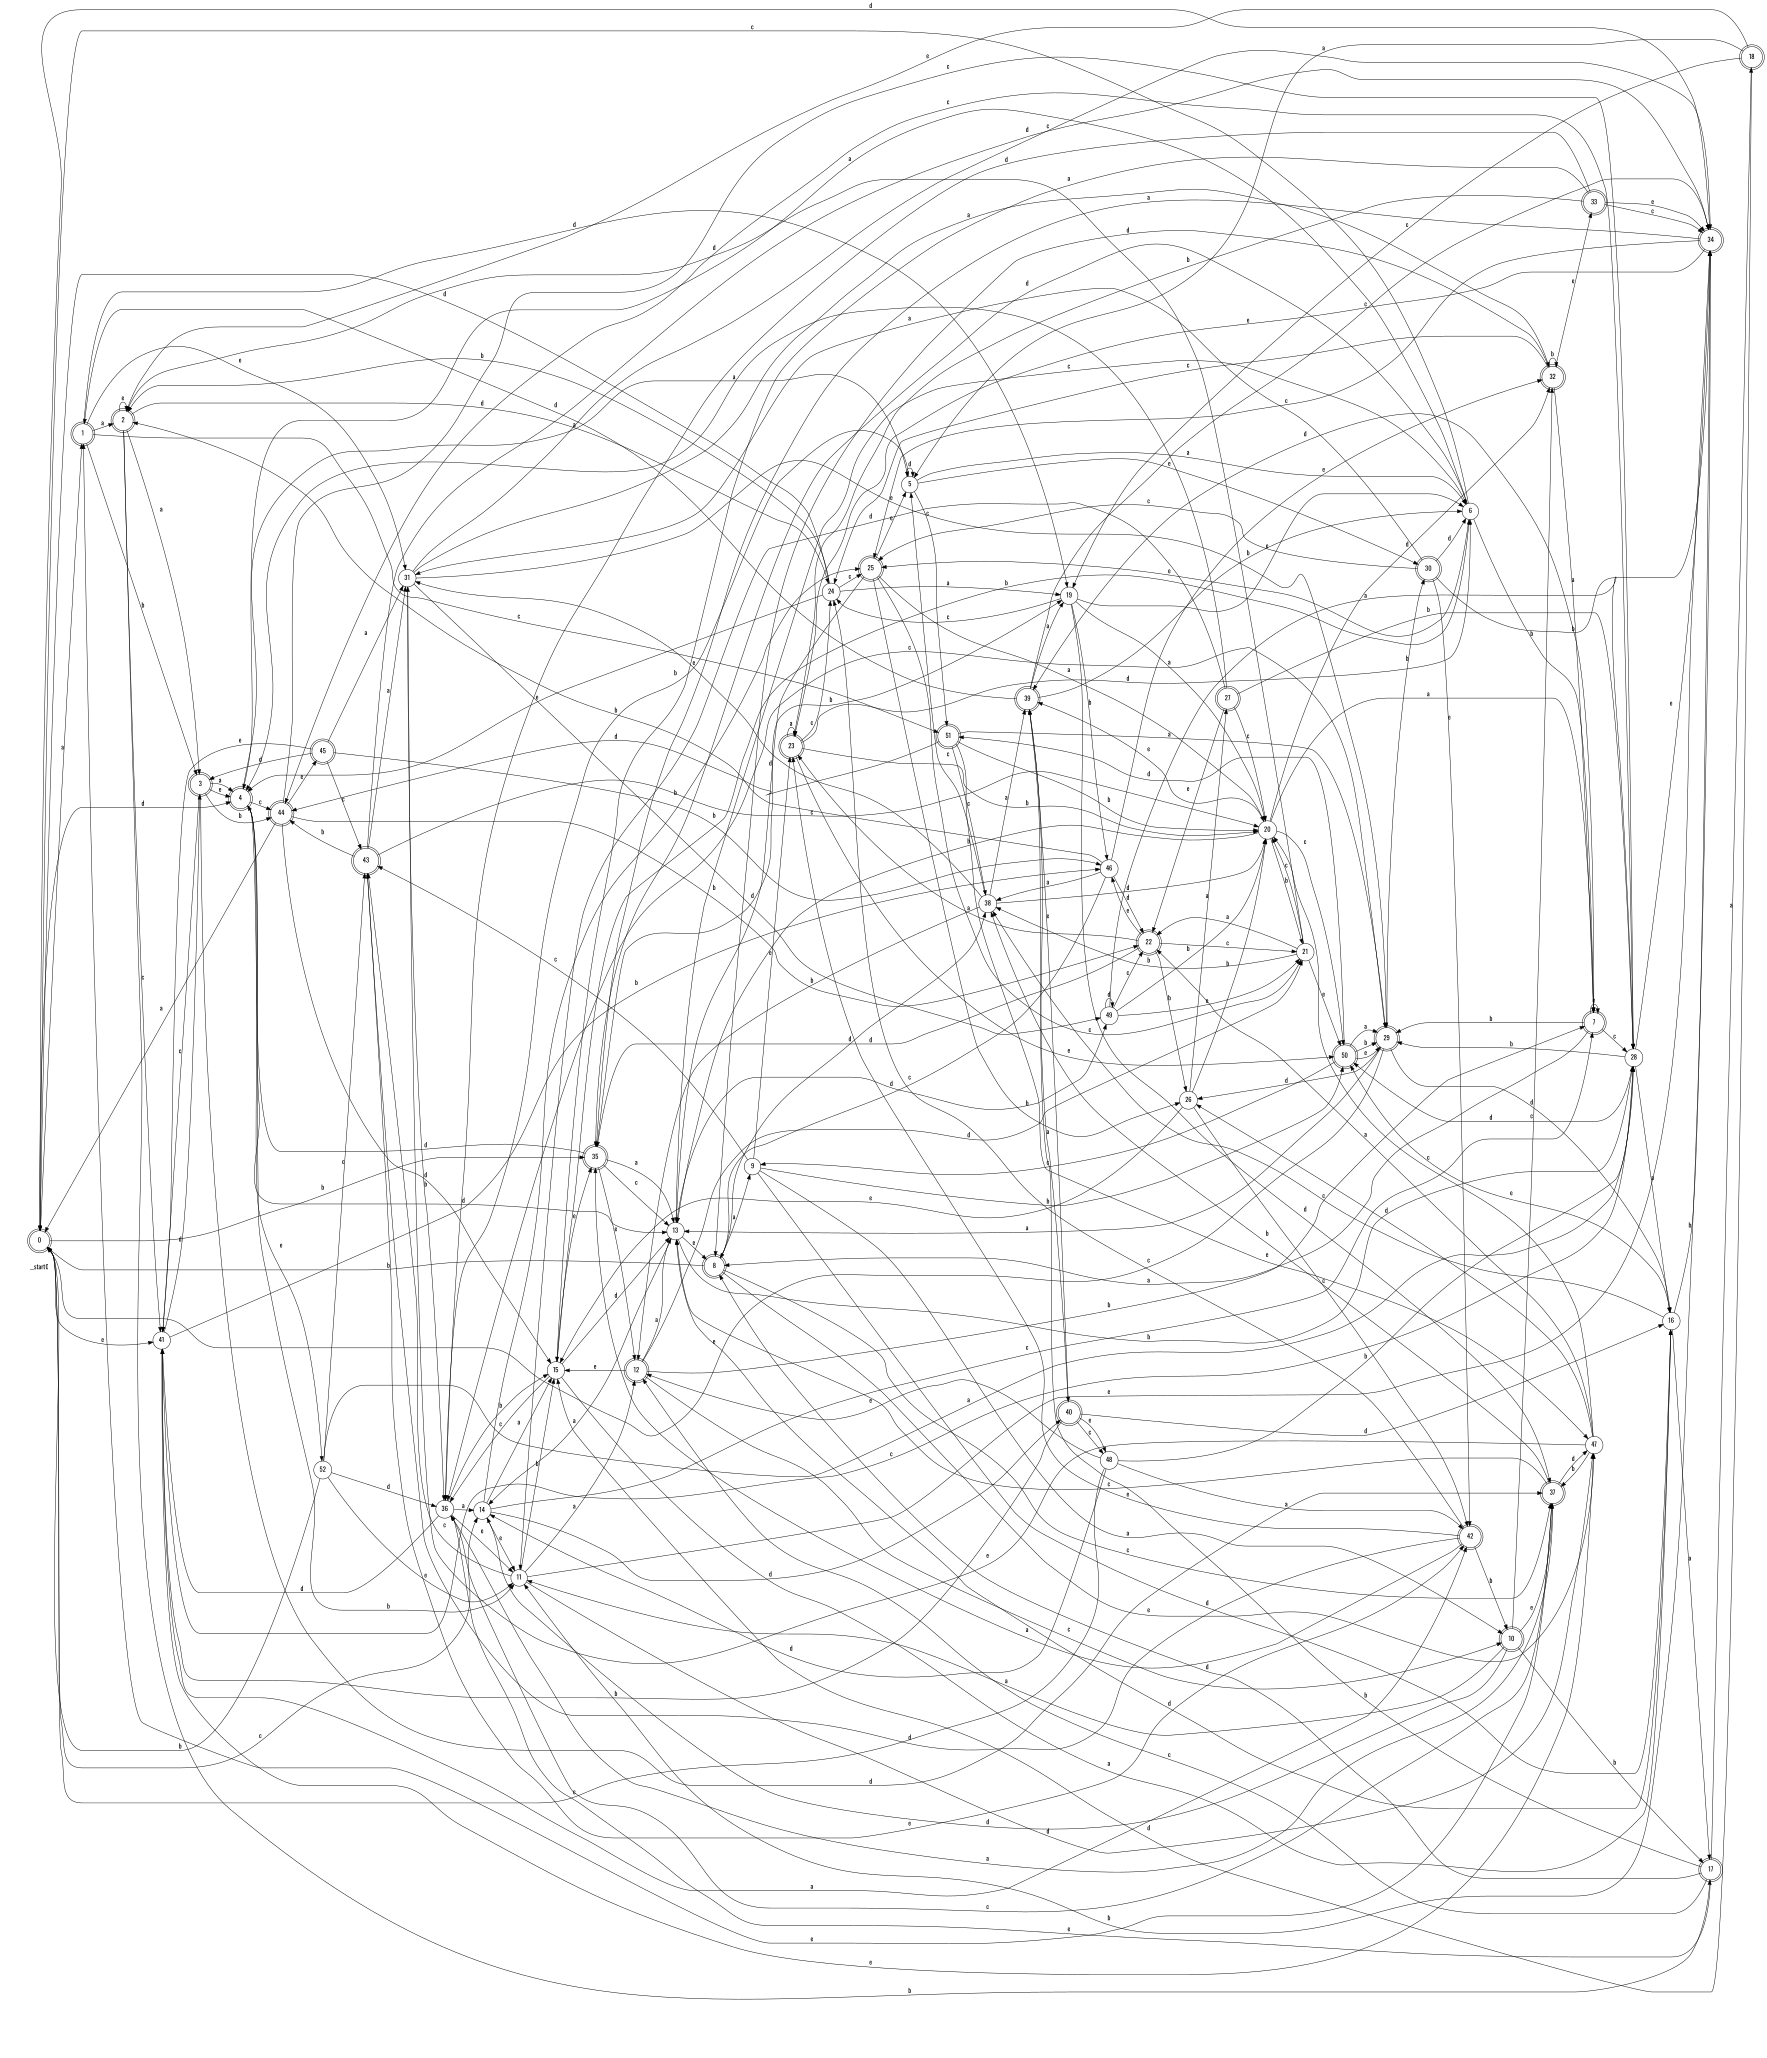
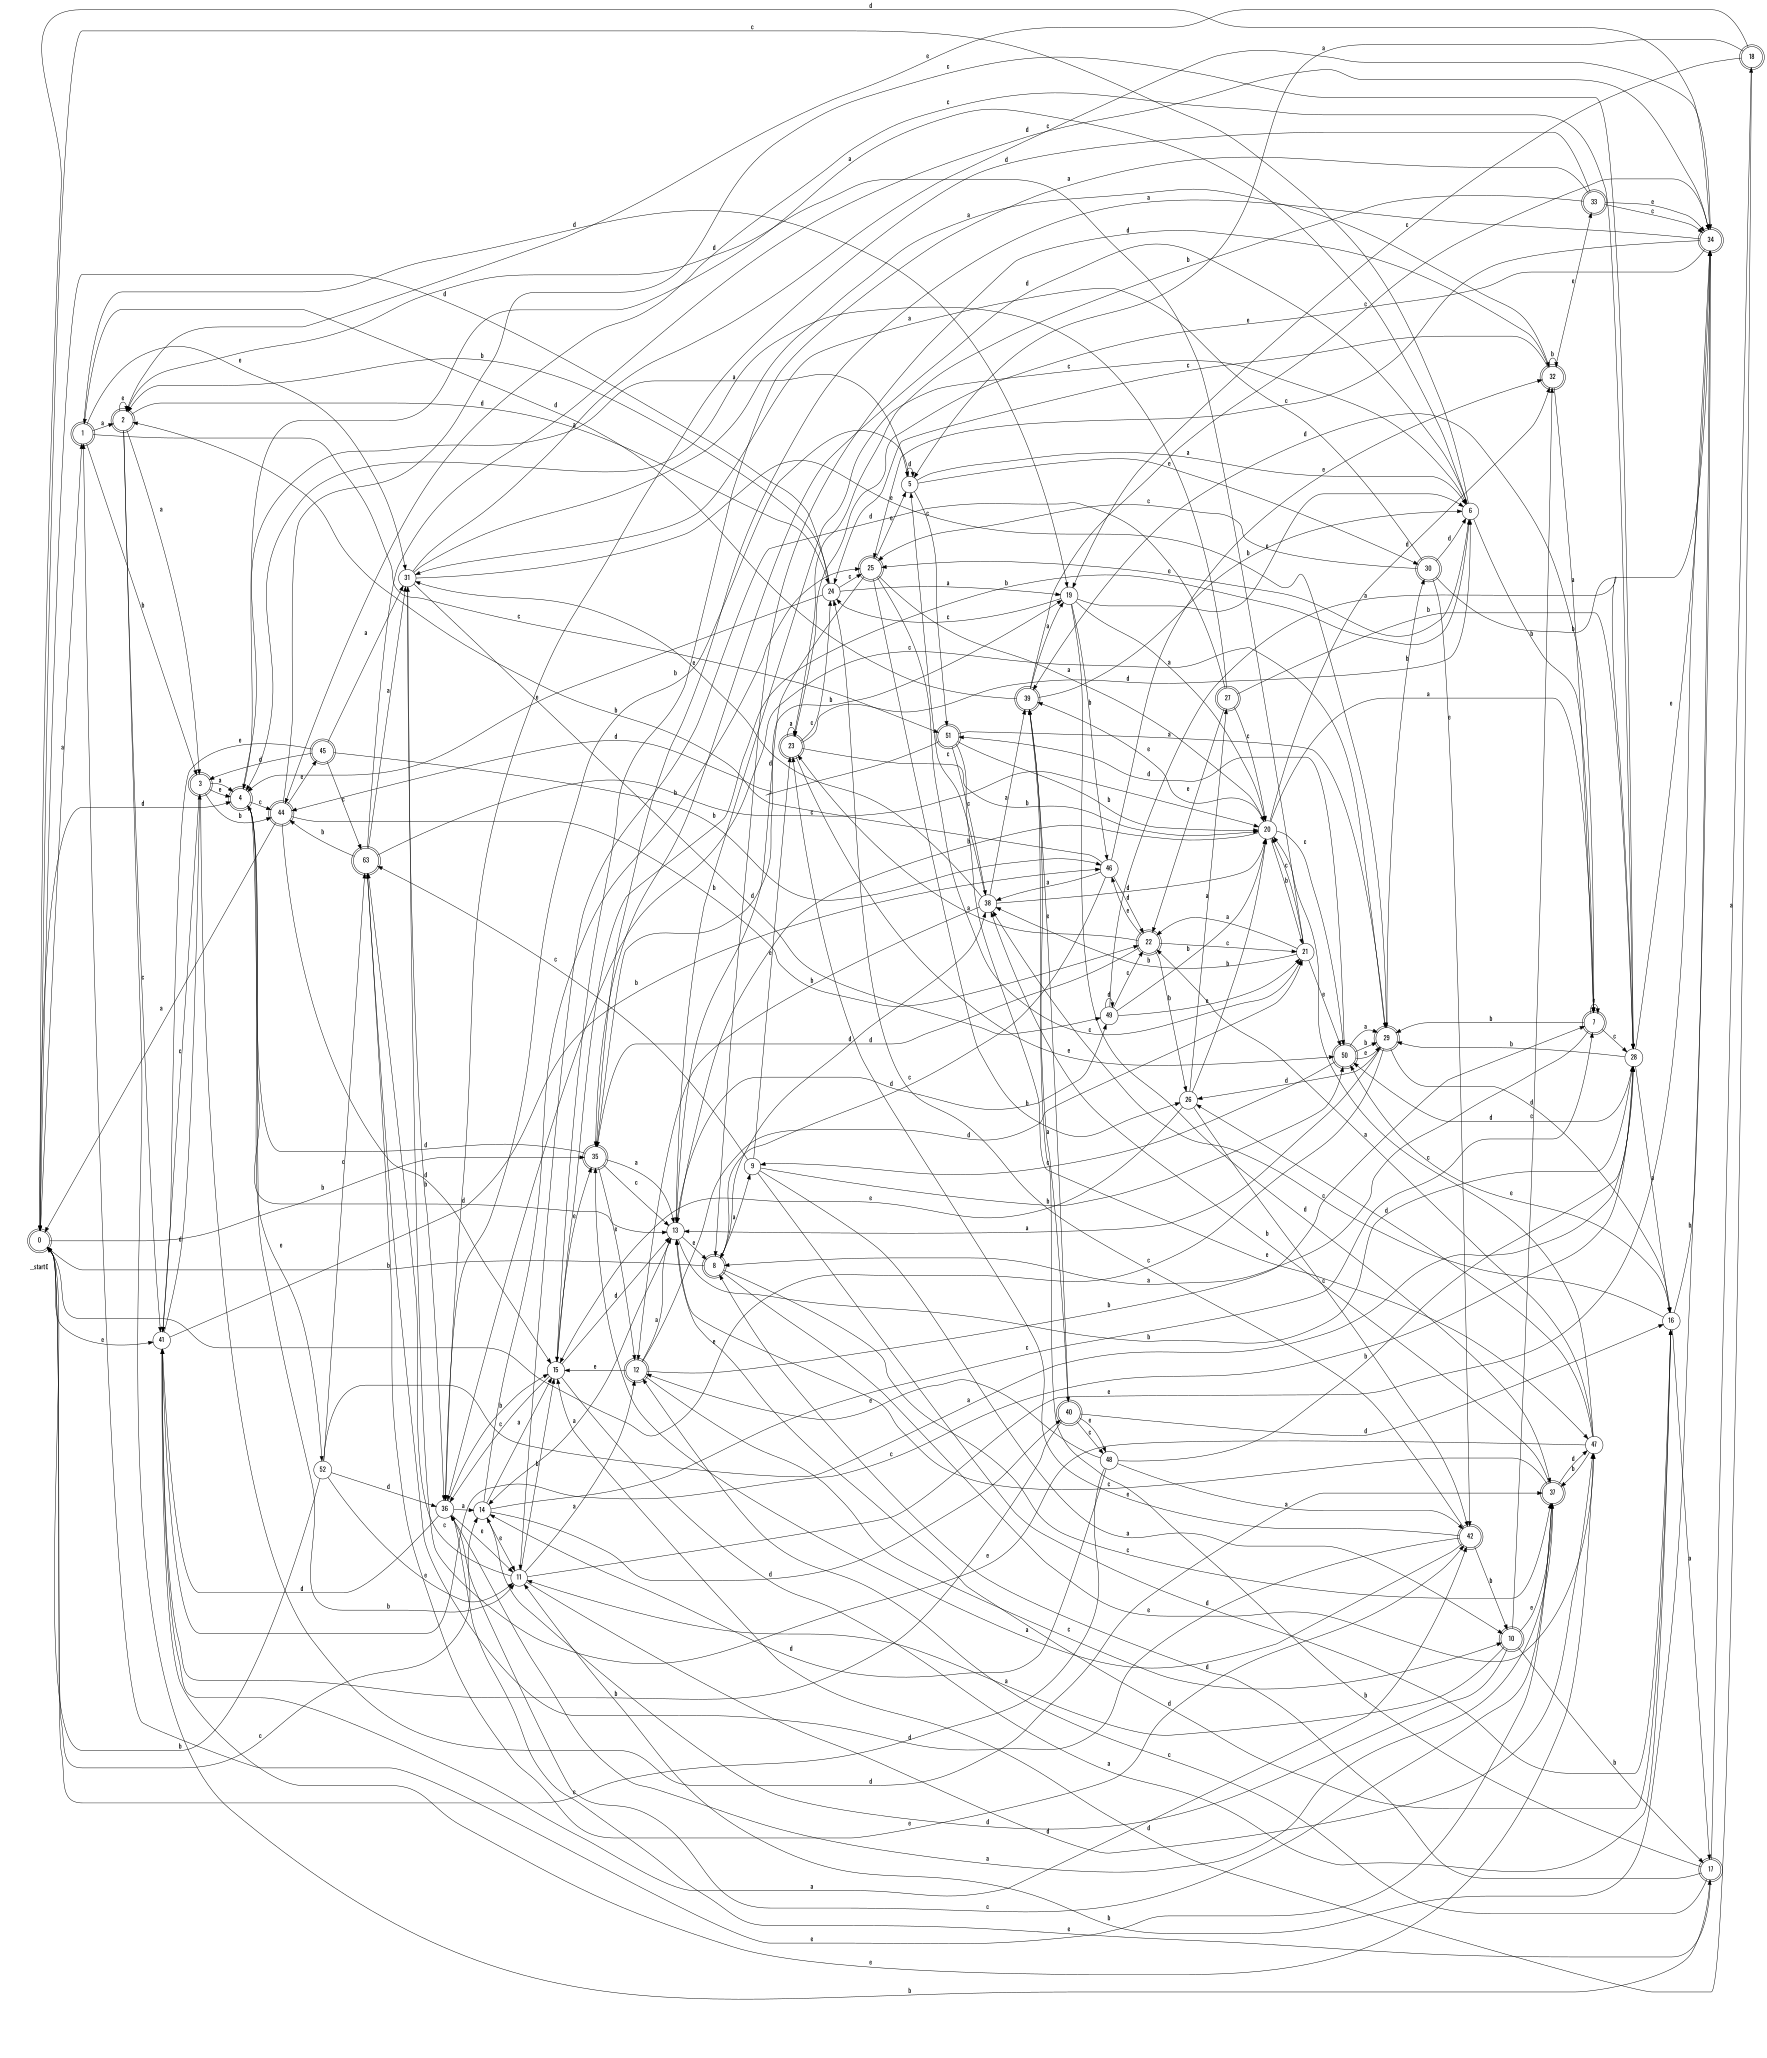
(366, 861) -> (366, 861)
